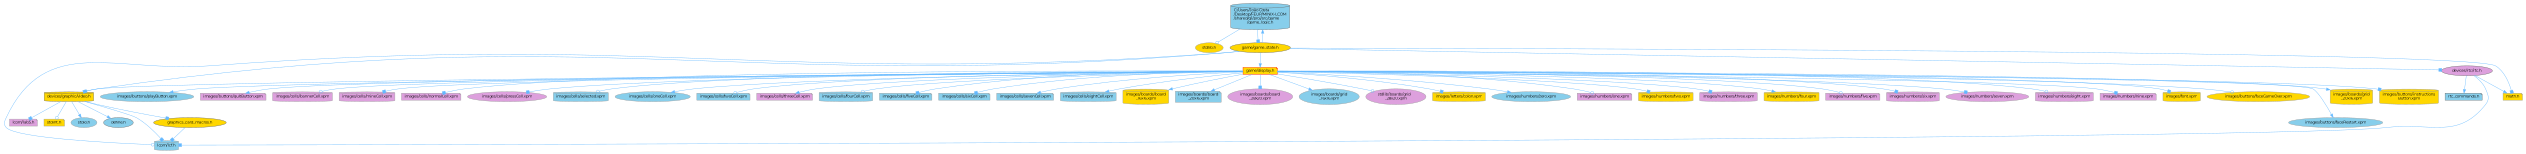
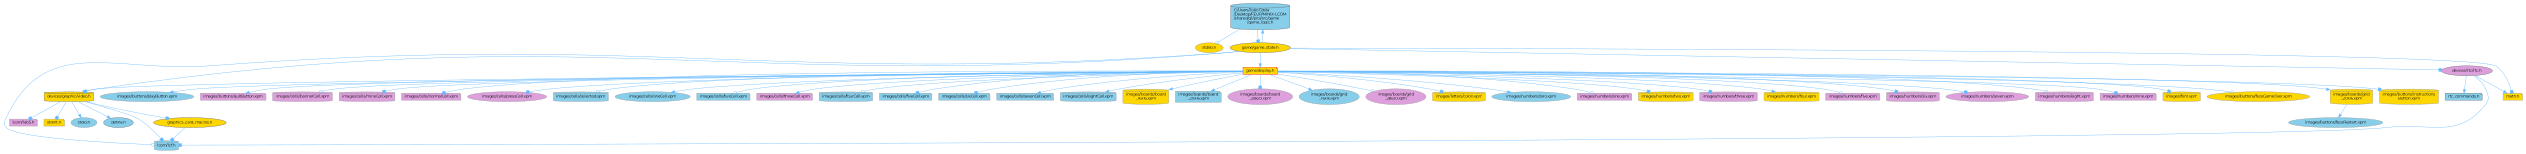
(1811, 75) -> (2344, 109)
(1396, 97) -> (1396, 97)
(62, 109) -> (62, 109)
